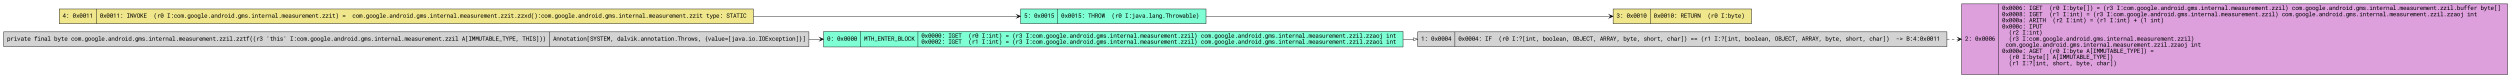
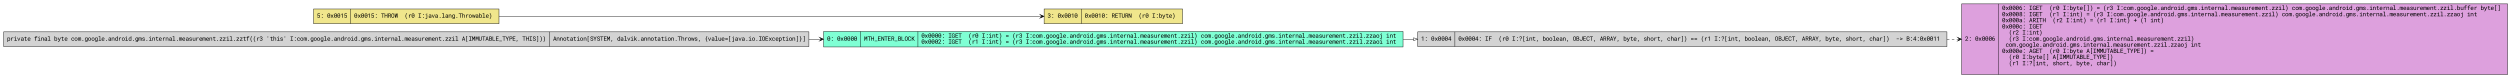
(406, 16) -> none
(1113, 16) -> (406, 16)
(2026, 27) -> (2026, 27)
